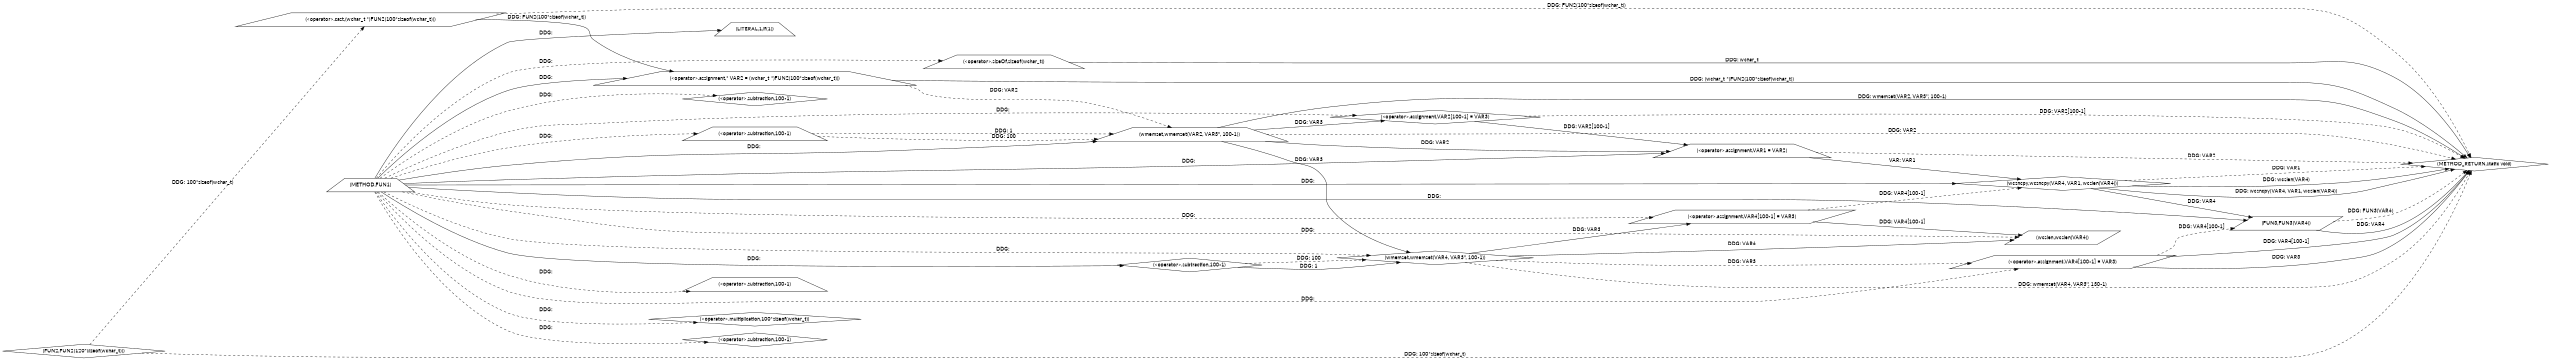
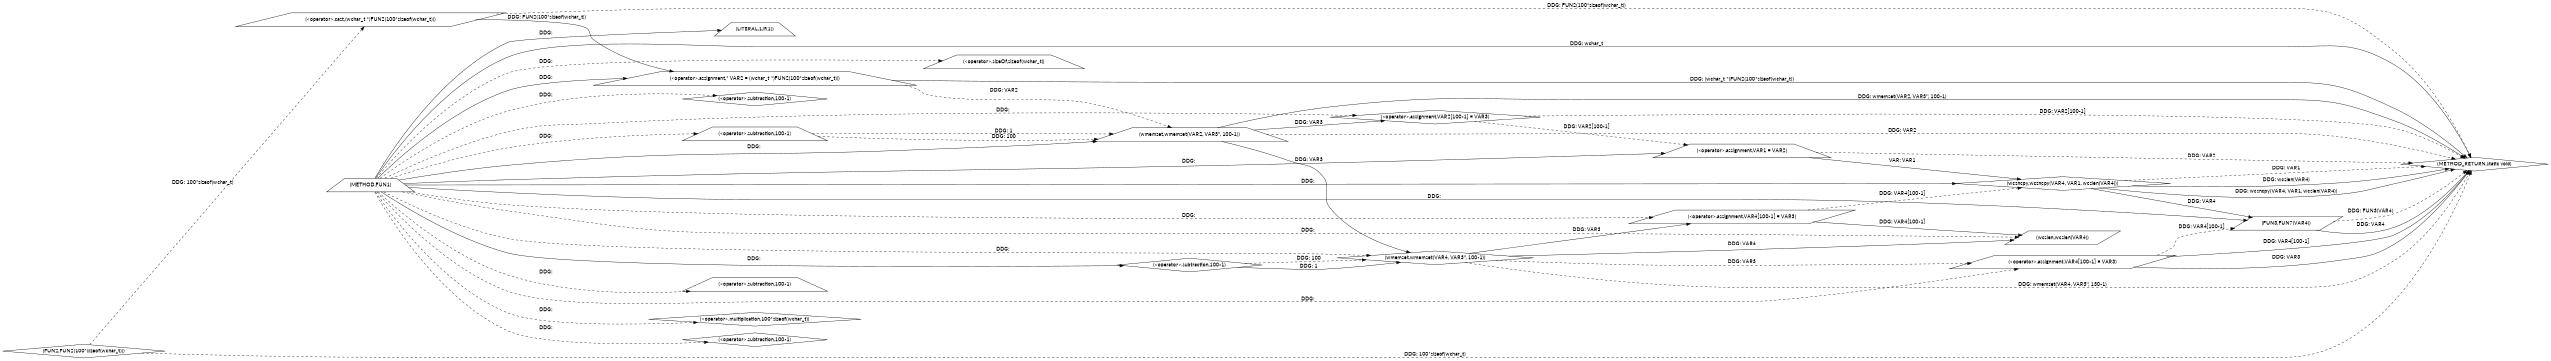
(1787, 63) -> (1420, 47)
(1563, 131) -> (1563, 131)
(1466, 150) -> none
(2286, 223) -> (2286, 223)
(84, 351) -> (84, 351)
